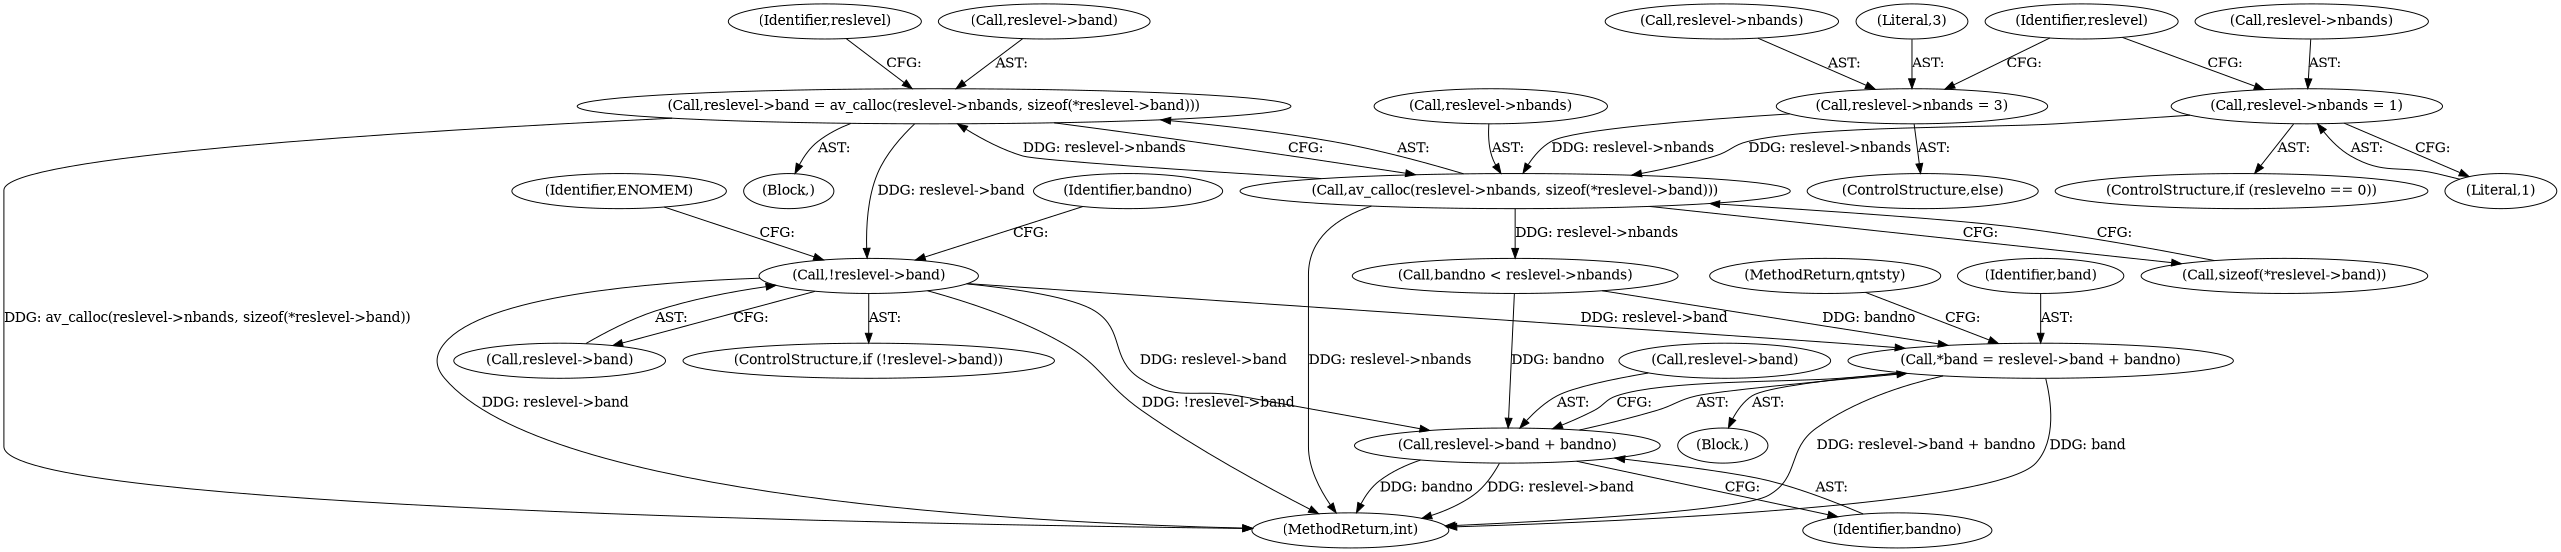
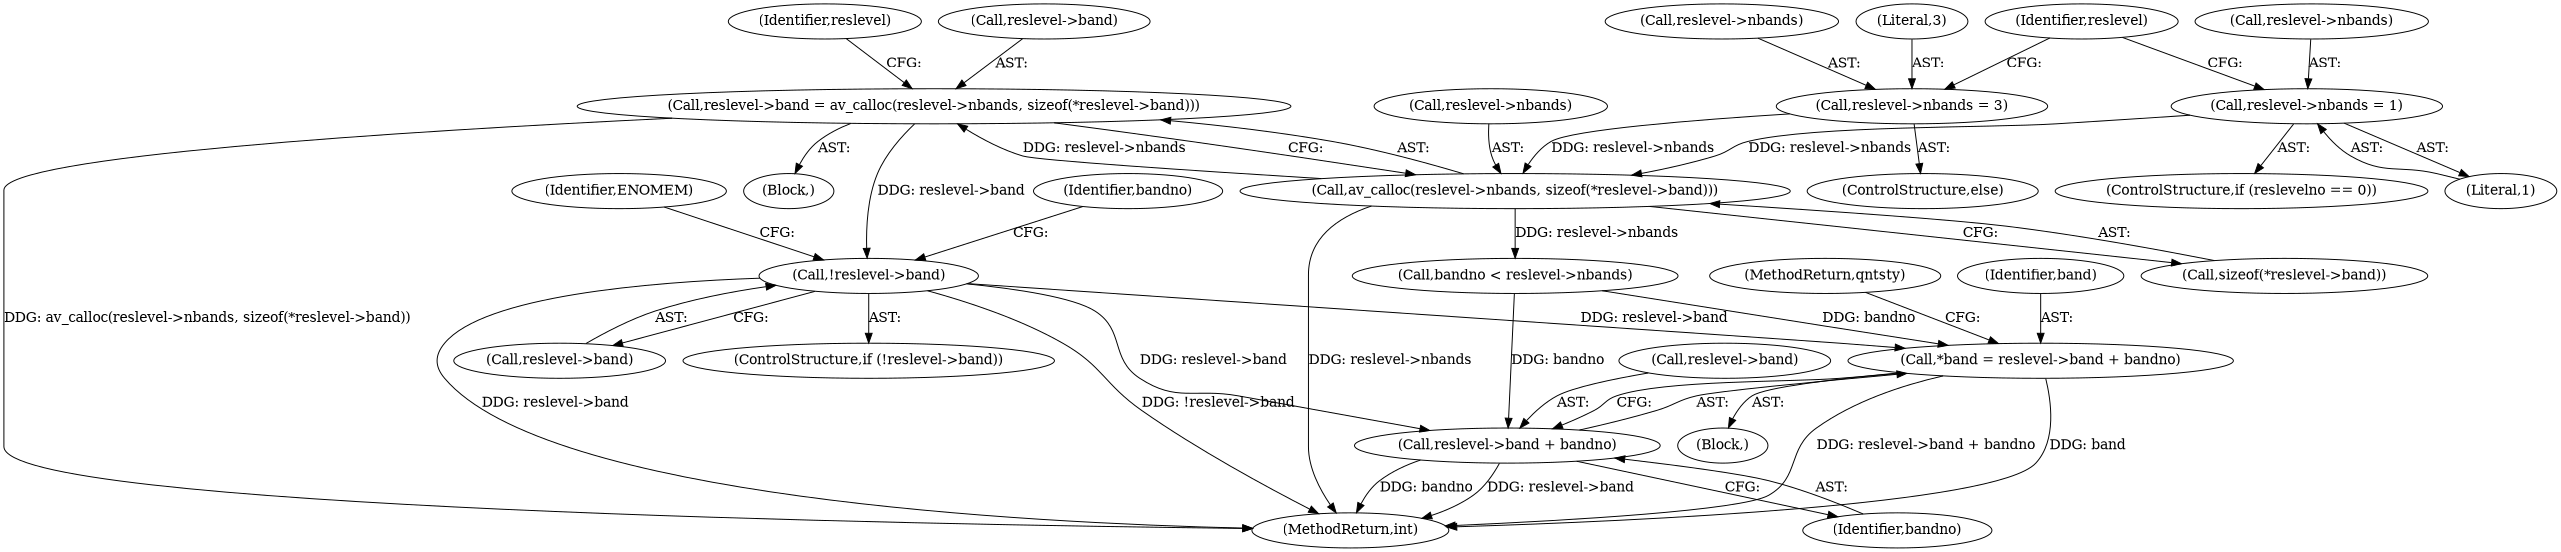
(2435, 149) -> (2435, 149)
(2117, 234) -> (2117, 234)
